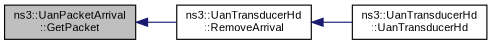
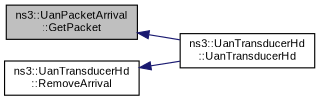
(162, 22) -> (165, 37)
